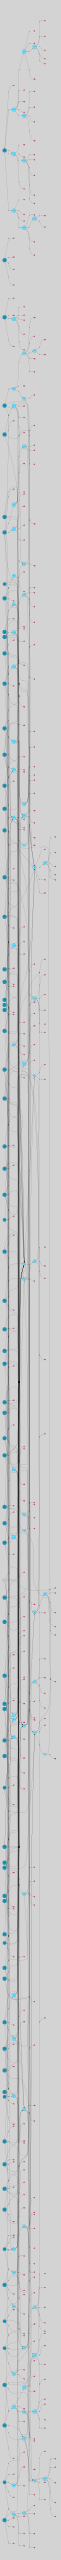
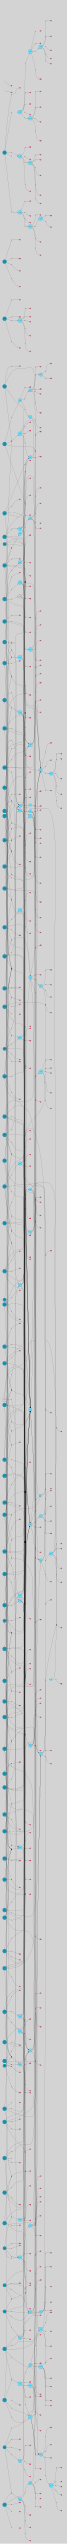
(14, 505) -> (20, 596)
(14, 2306) -> none
